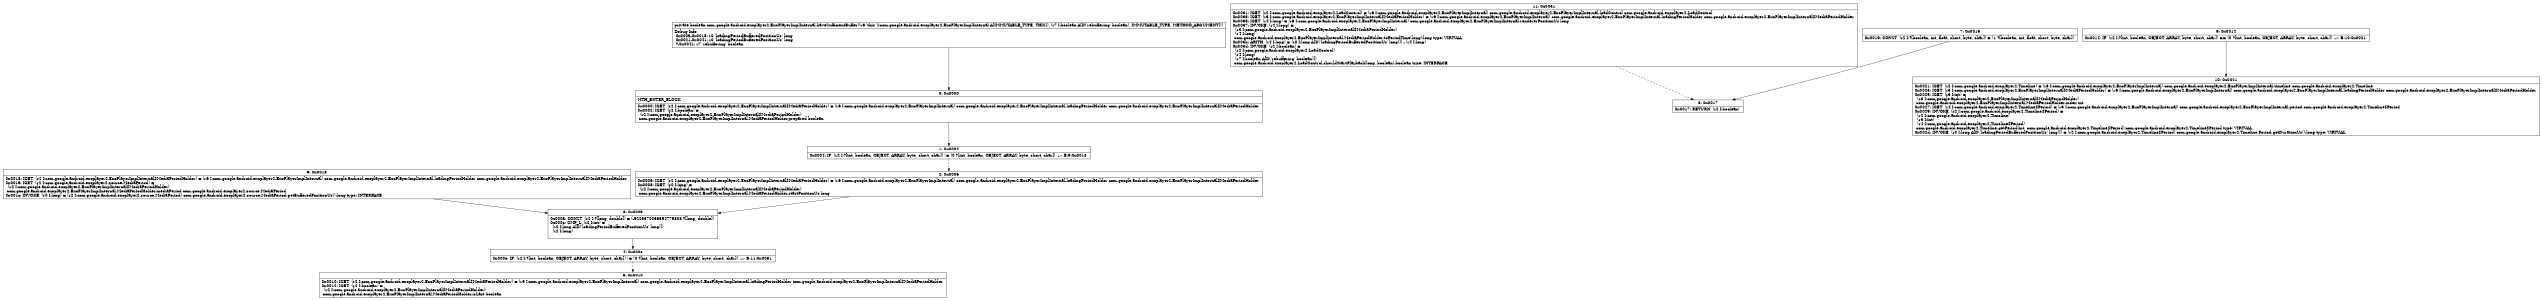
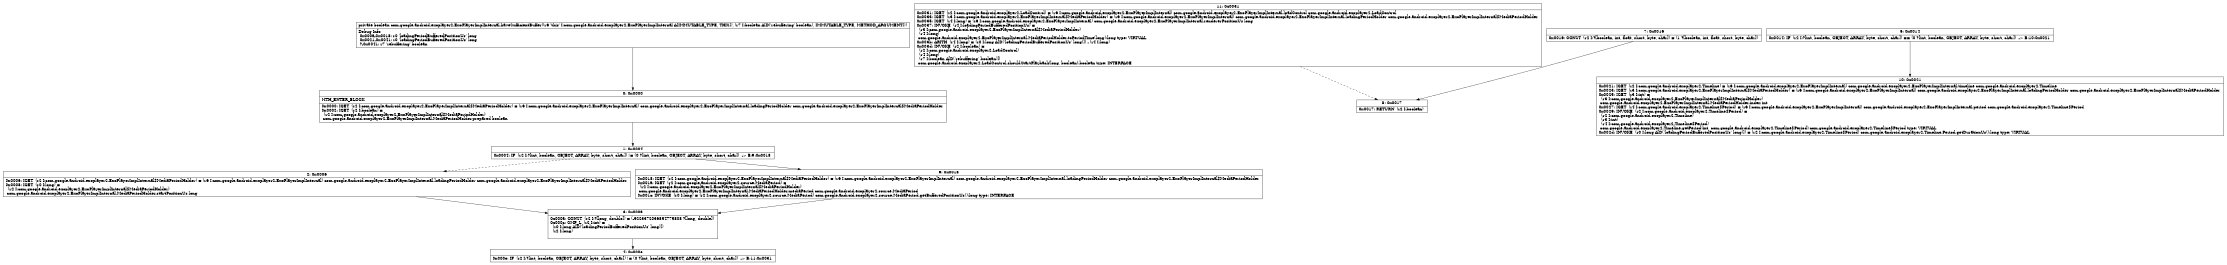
(1264, 26) -> (977, 26)
none -> (747, 164)
(633, 285) -> none
